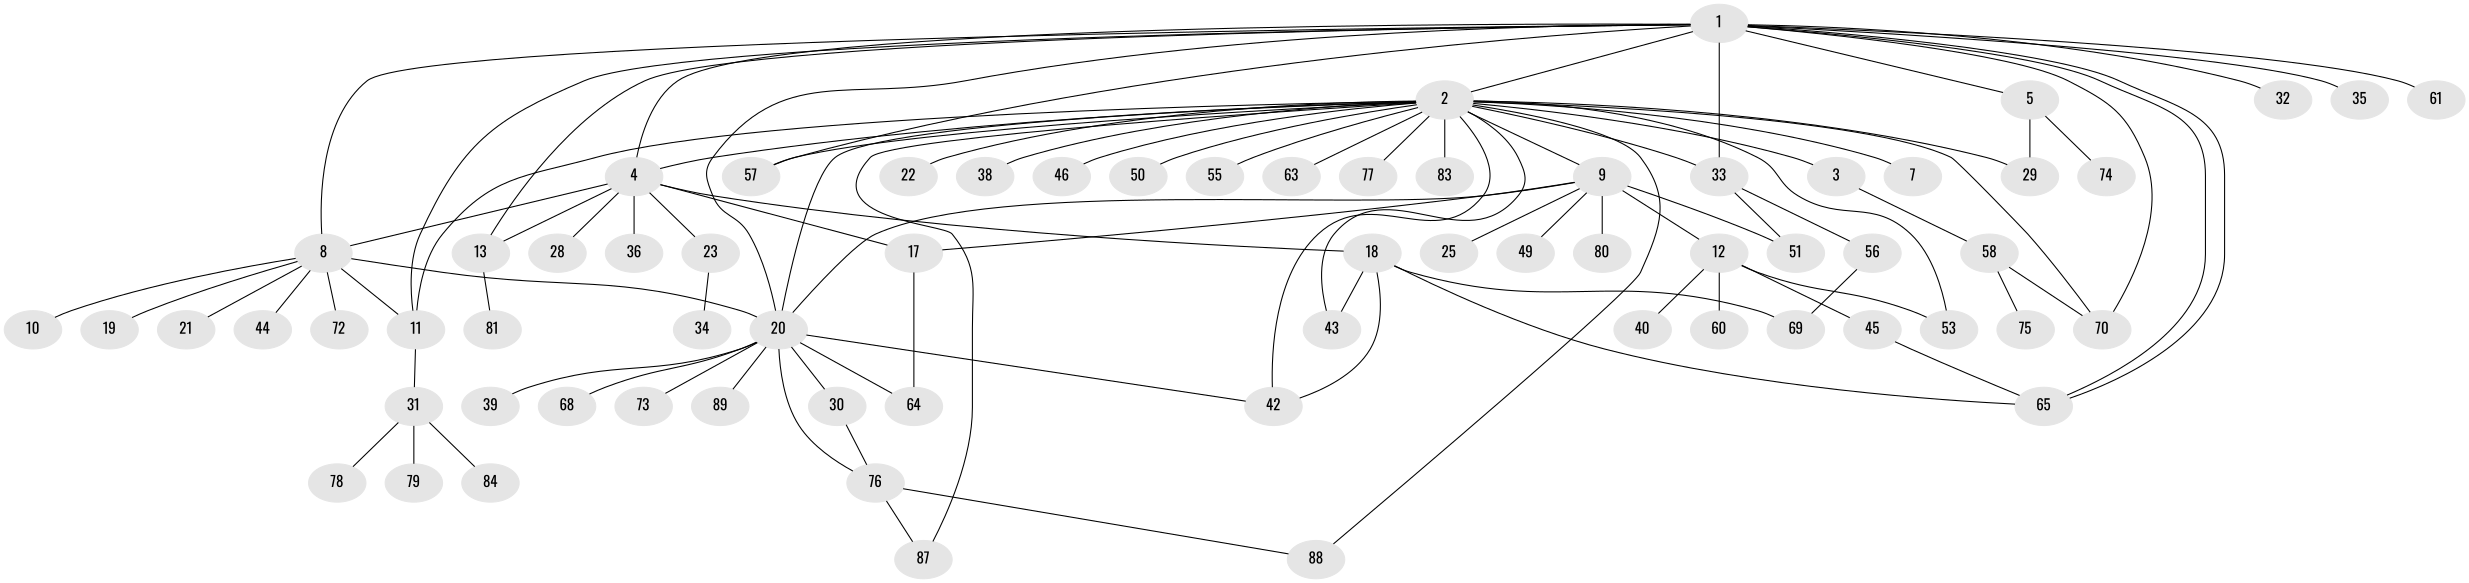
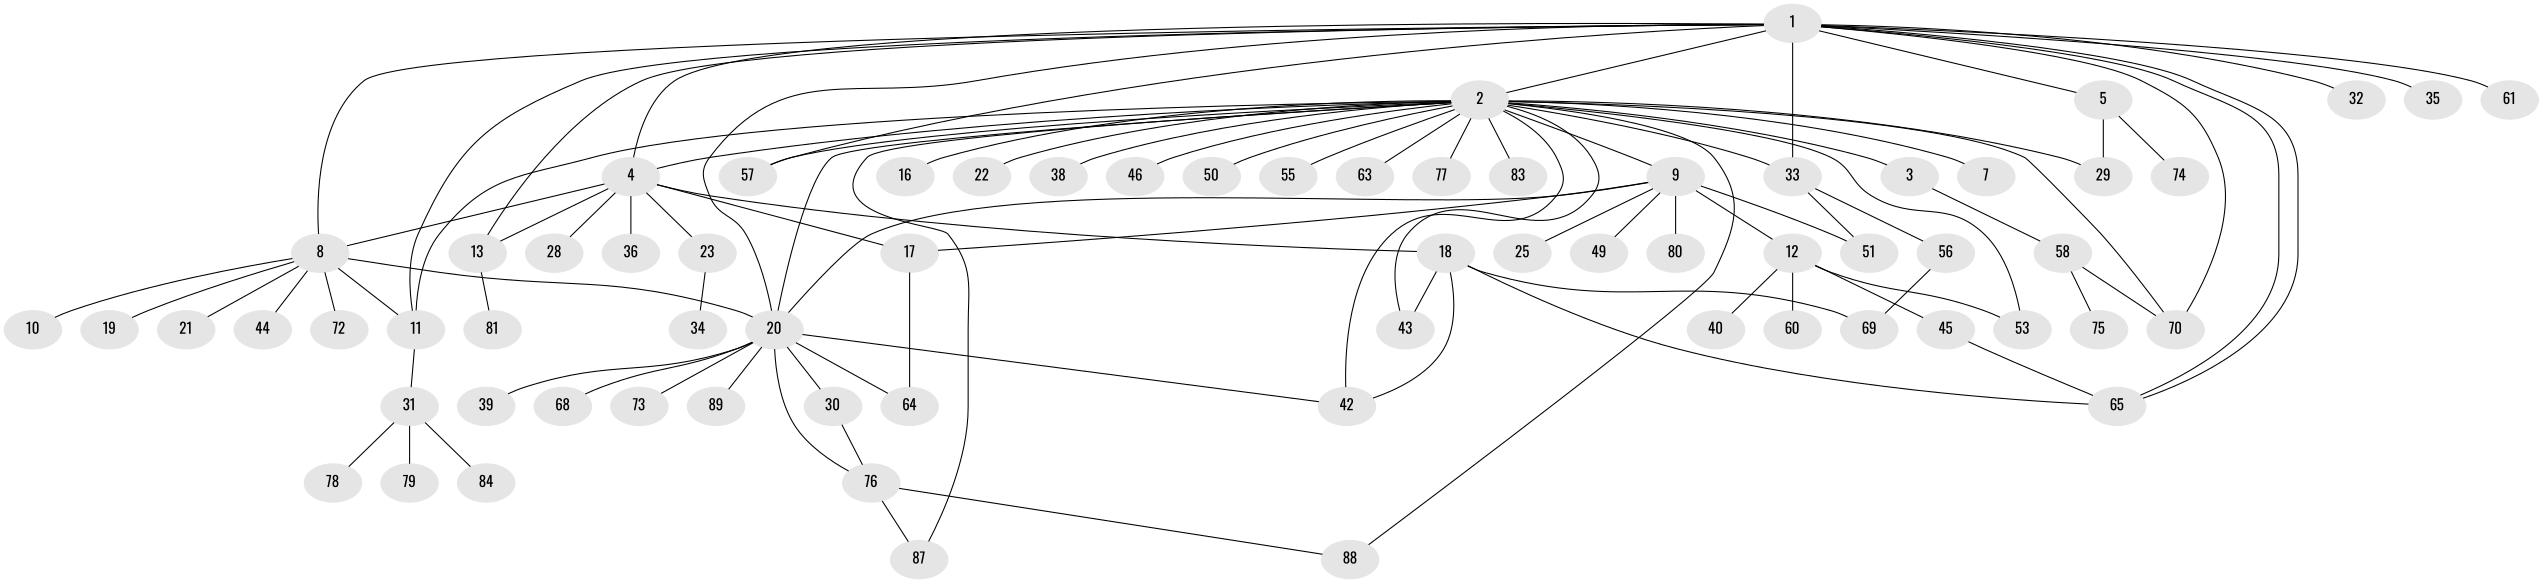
none -> (905, 177)
